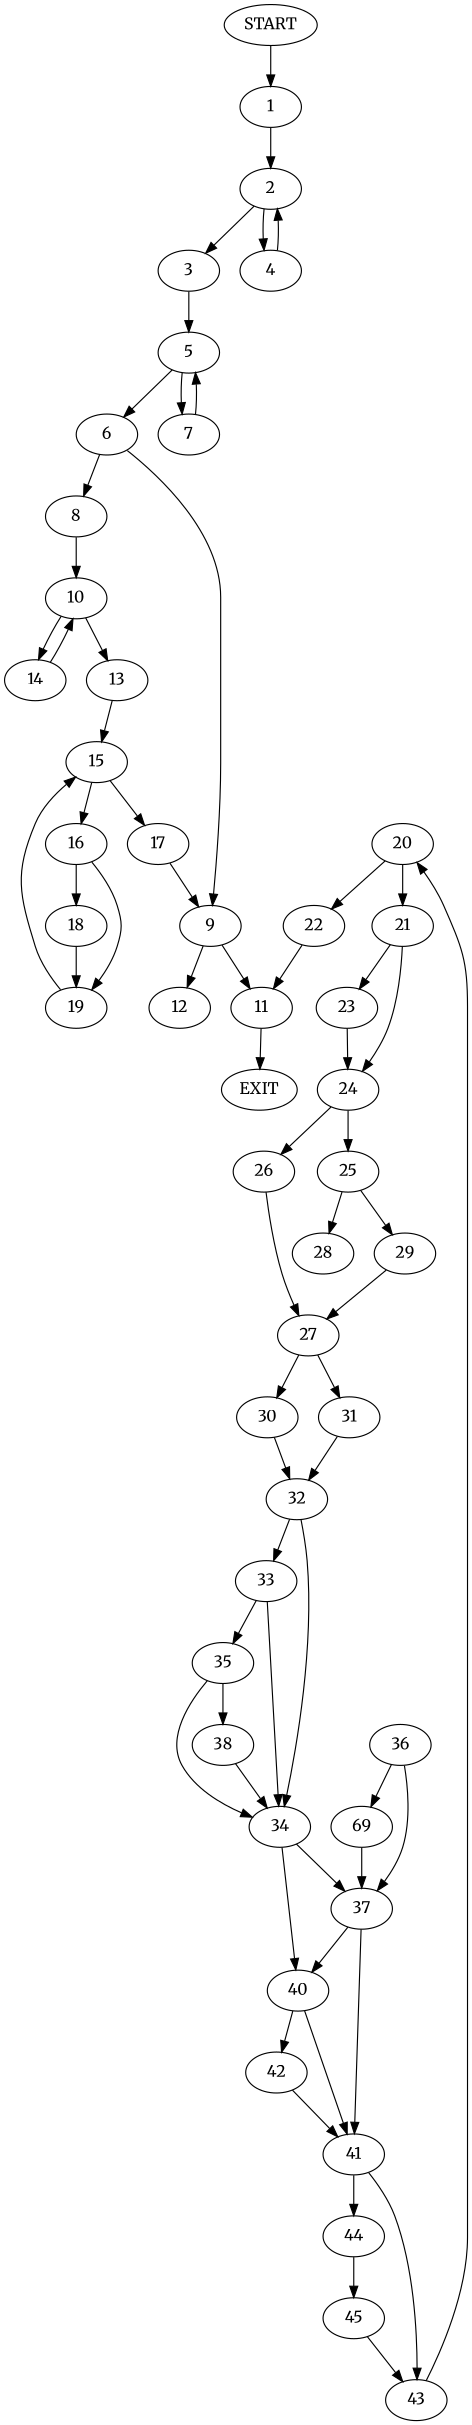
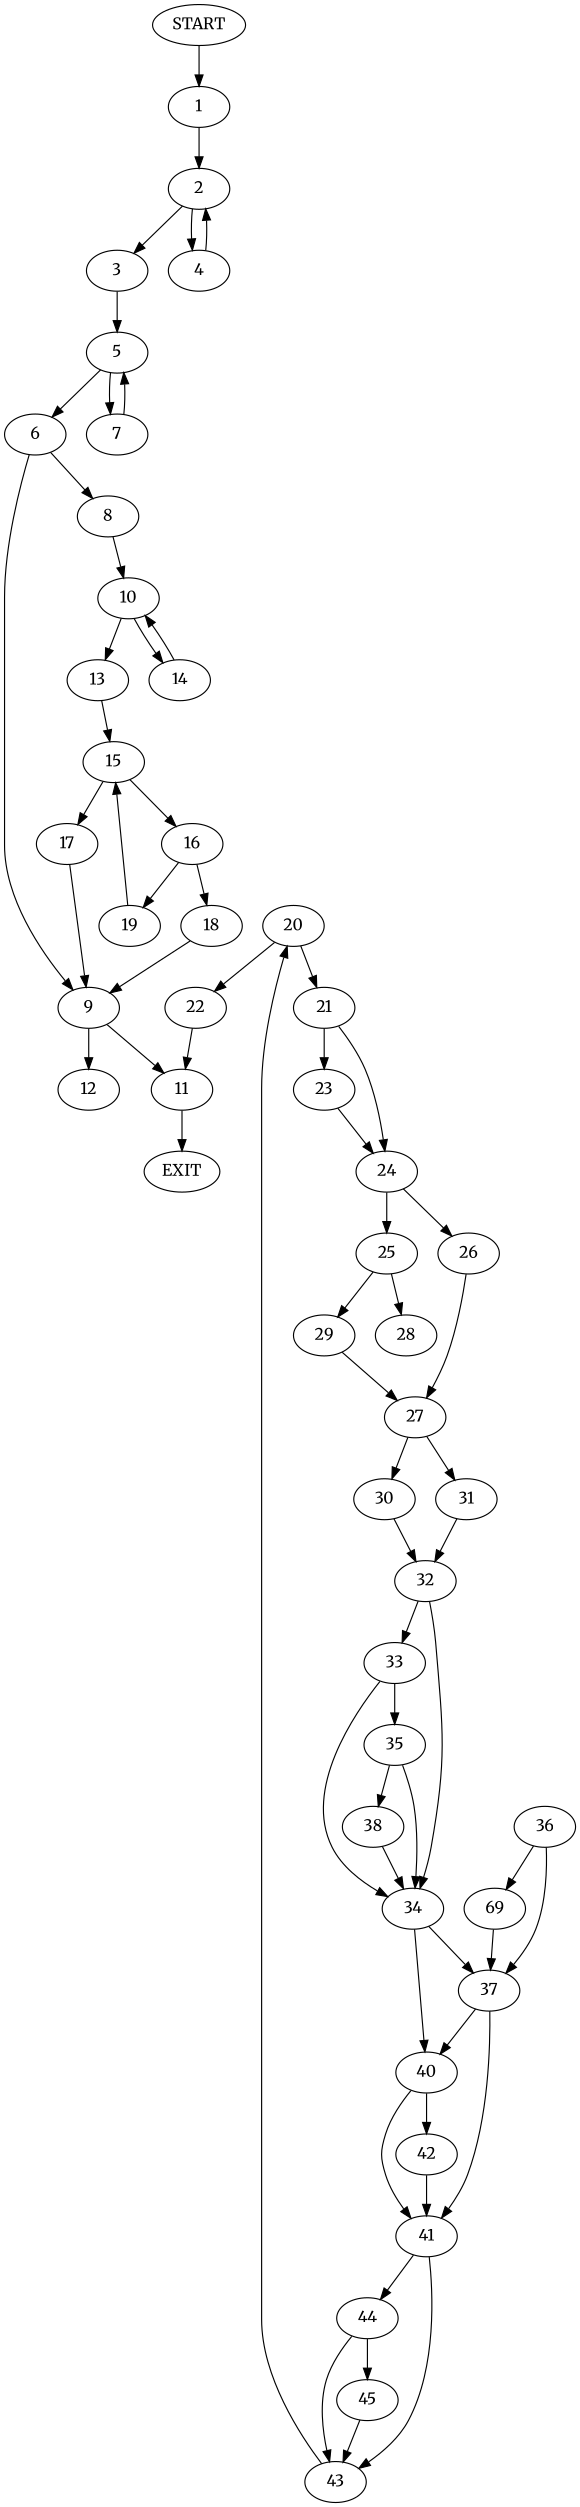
(76, 961) -> (155, 964)
none -> (324, 2390)
